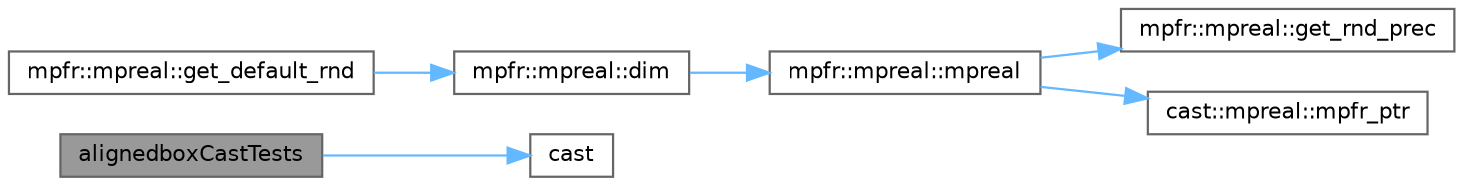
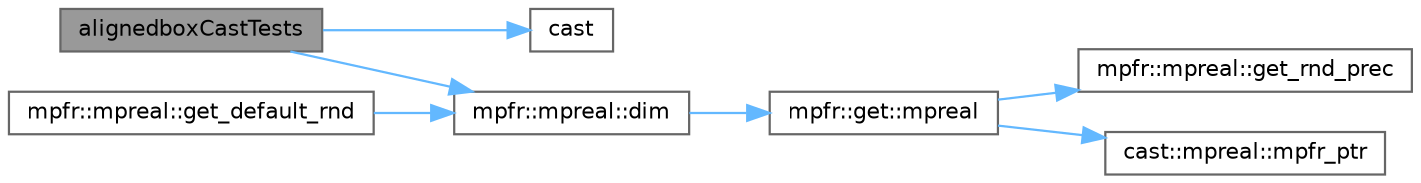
none -> (370, 69)
(905, 73) -> (884, 113)
